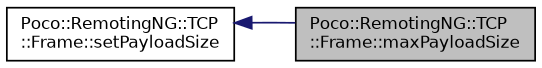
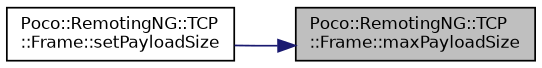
(274, 23) -> (256, 46)
